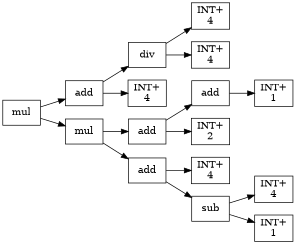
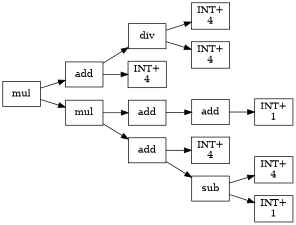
(210, 132) -> none
